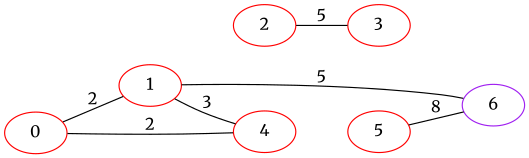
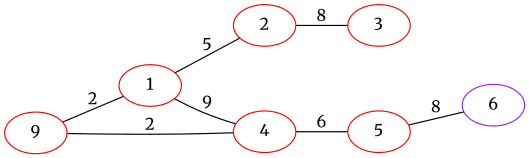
(322, 17) -> (322, 17)
(323, 86) -> (207, 55)
(207, 103) -> (207, 103)
none -> (322, 132)
(36, 133) -> (36, 133)
